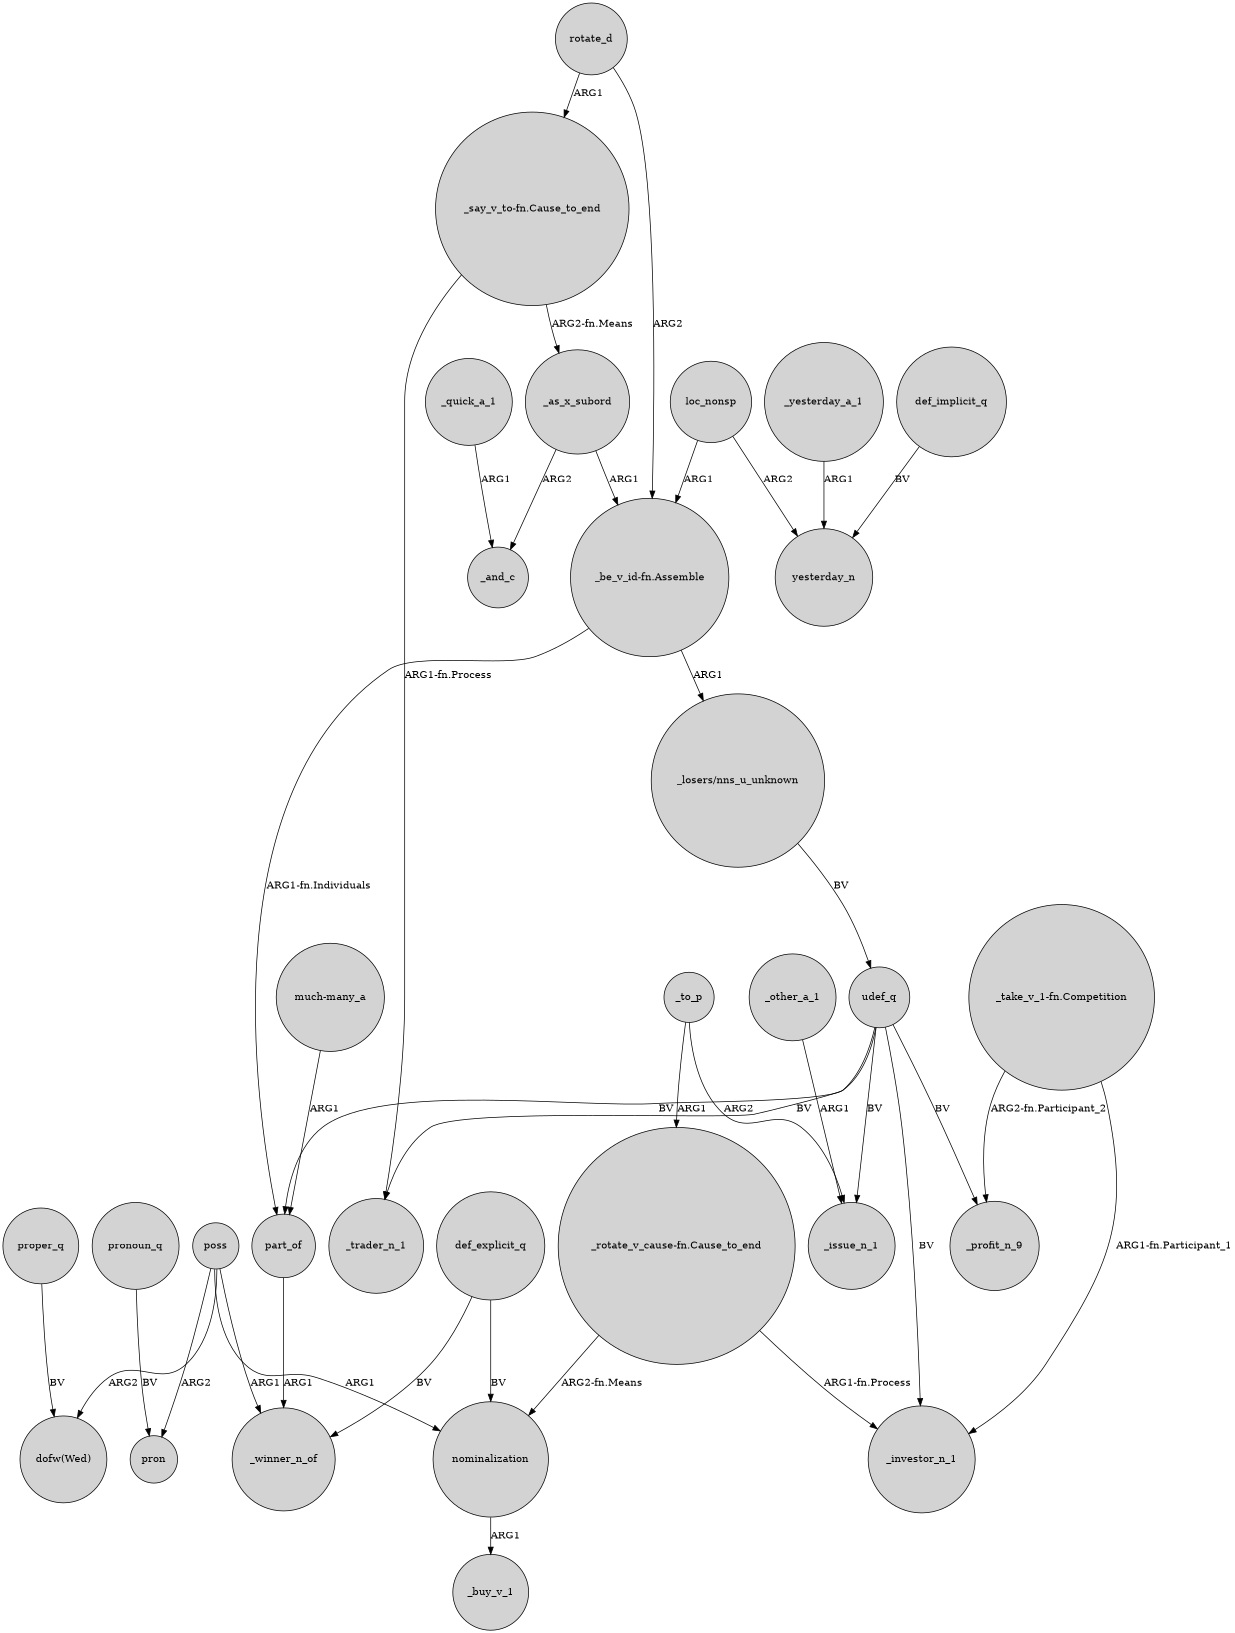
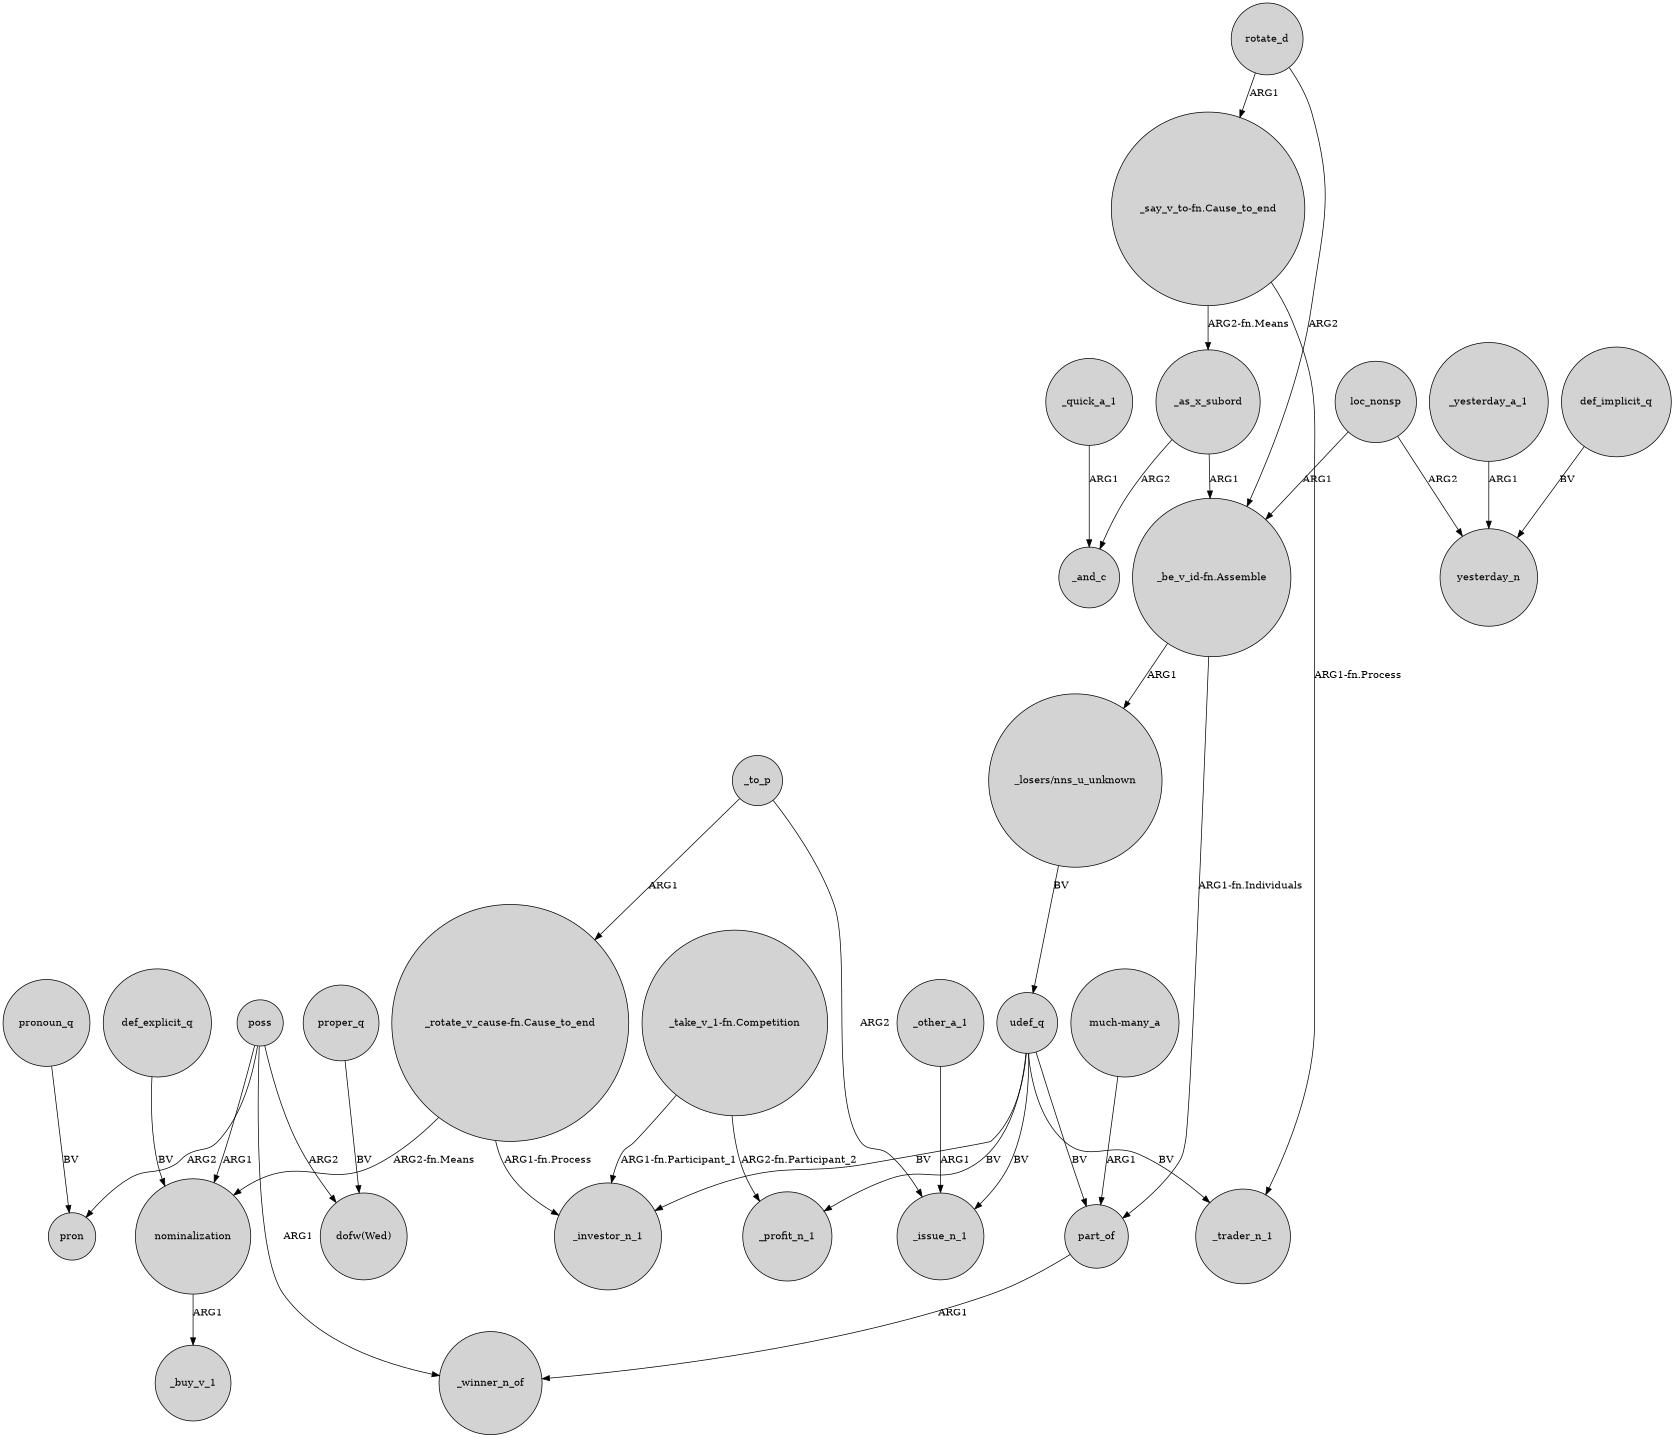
(995, 1246) -> (787, 1236)
(417, 1377) -> none
